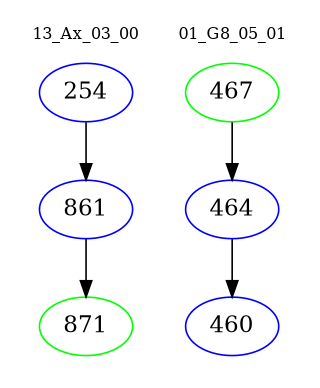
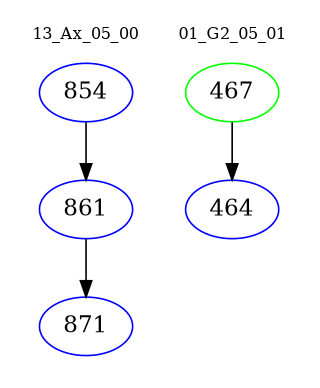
(86, 35) -> (86, 35)
(233, 35) -> (233, 35)
(86, 93) -> (86, 93)
(86, 326) -> (86, 326)
(232, 326) -> none
